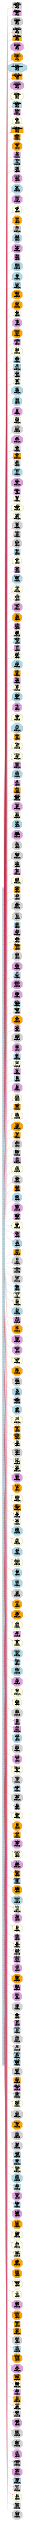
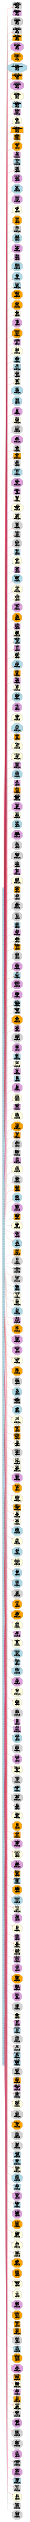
(17, 1107) -> (17, 1107)
(17, 1217) -> (17, 1217)
